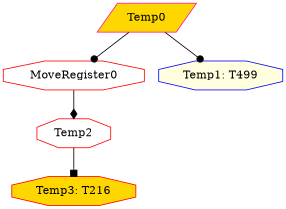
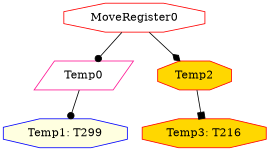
(147, 18) -> (84, 75)
(113, 45) -> (111, 44)
(221, 75) -> (65, 133)
(74, 133) -> (195, 75)
